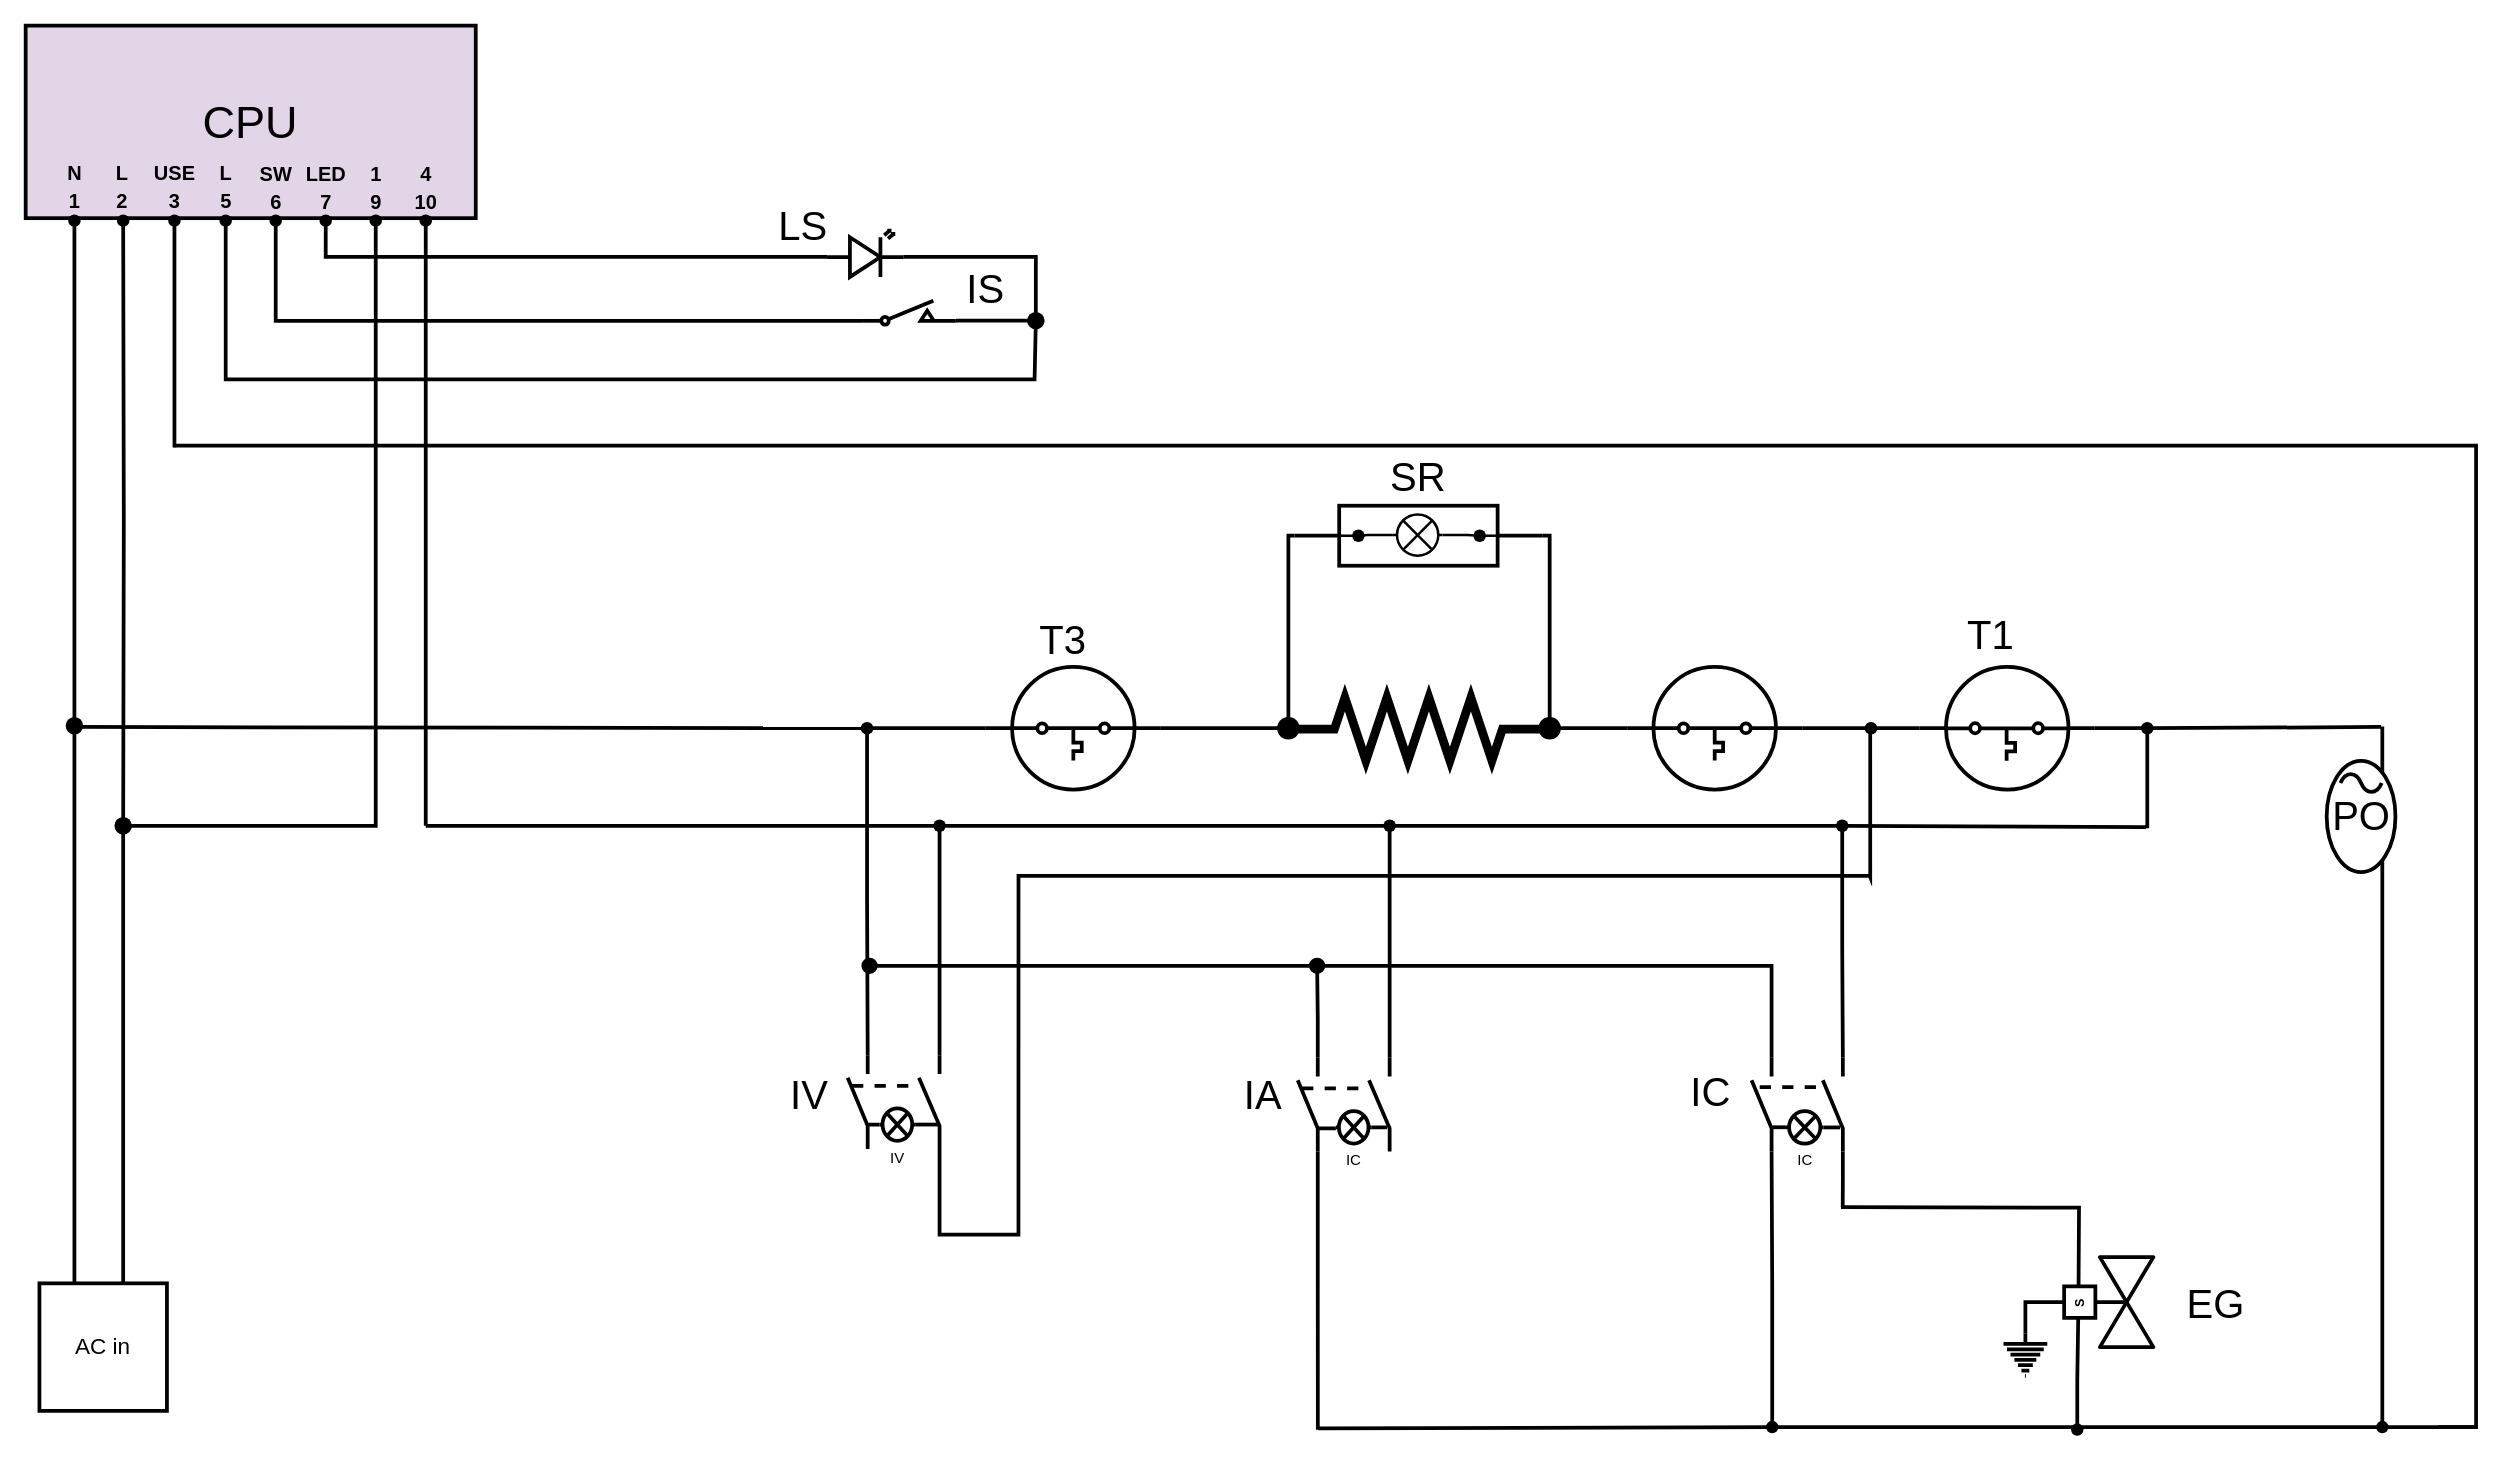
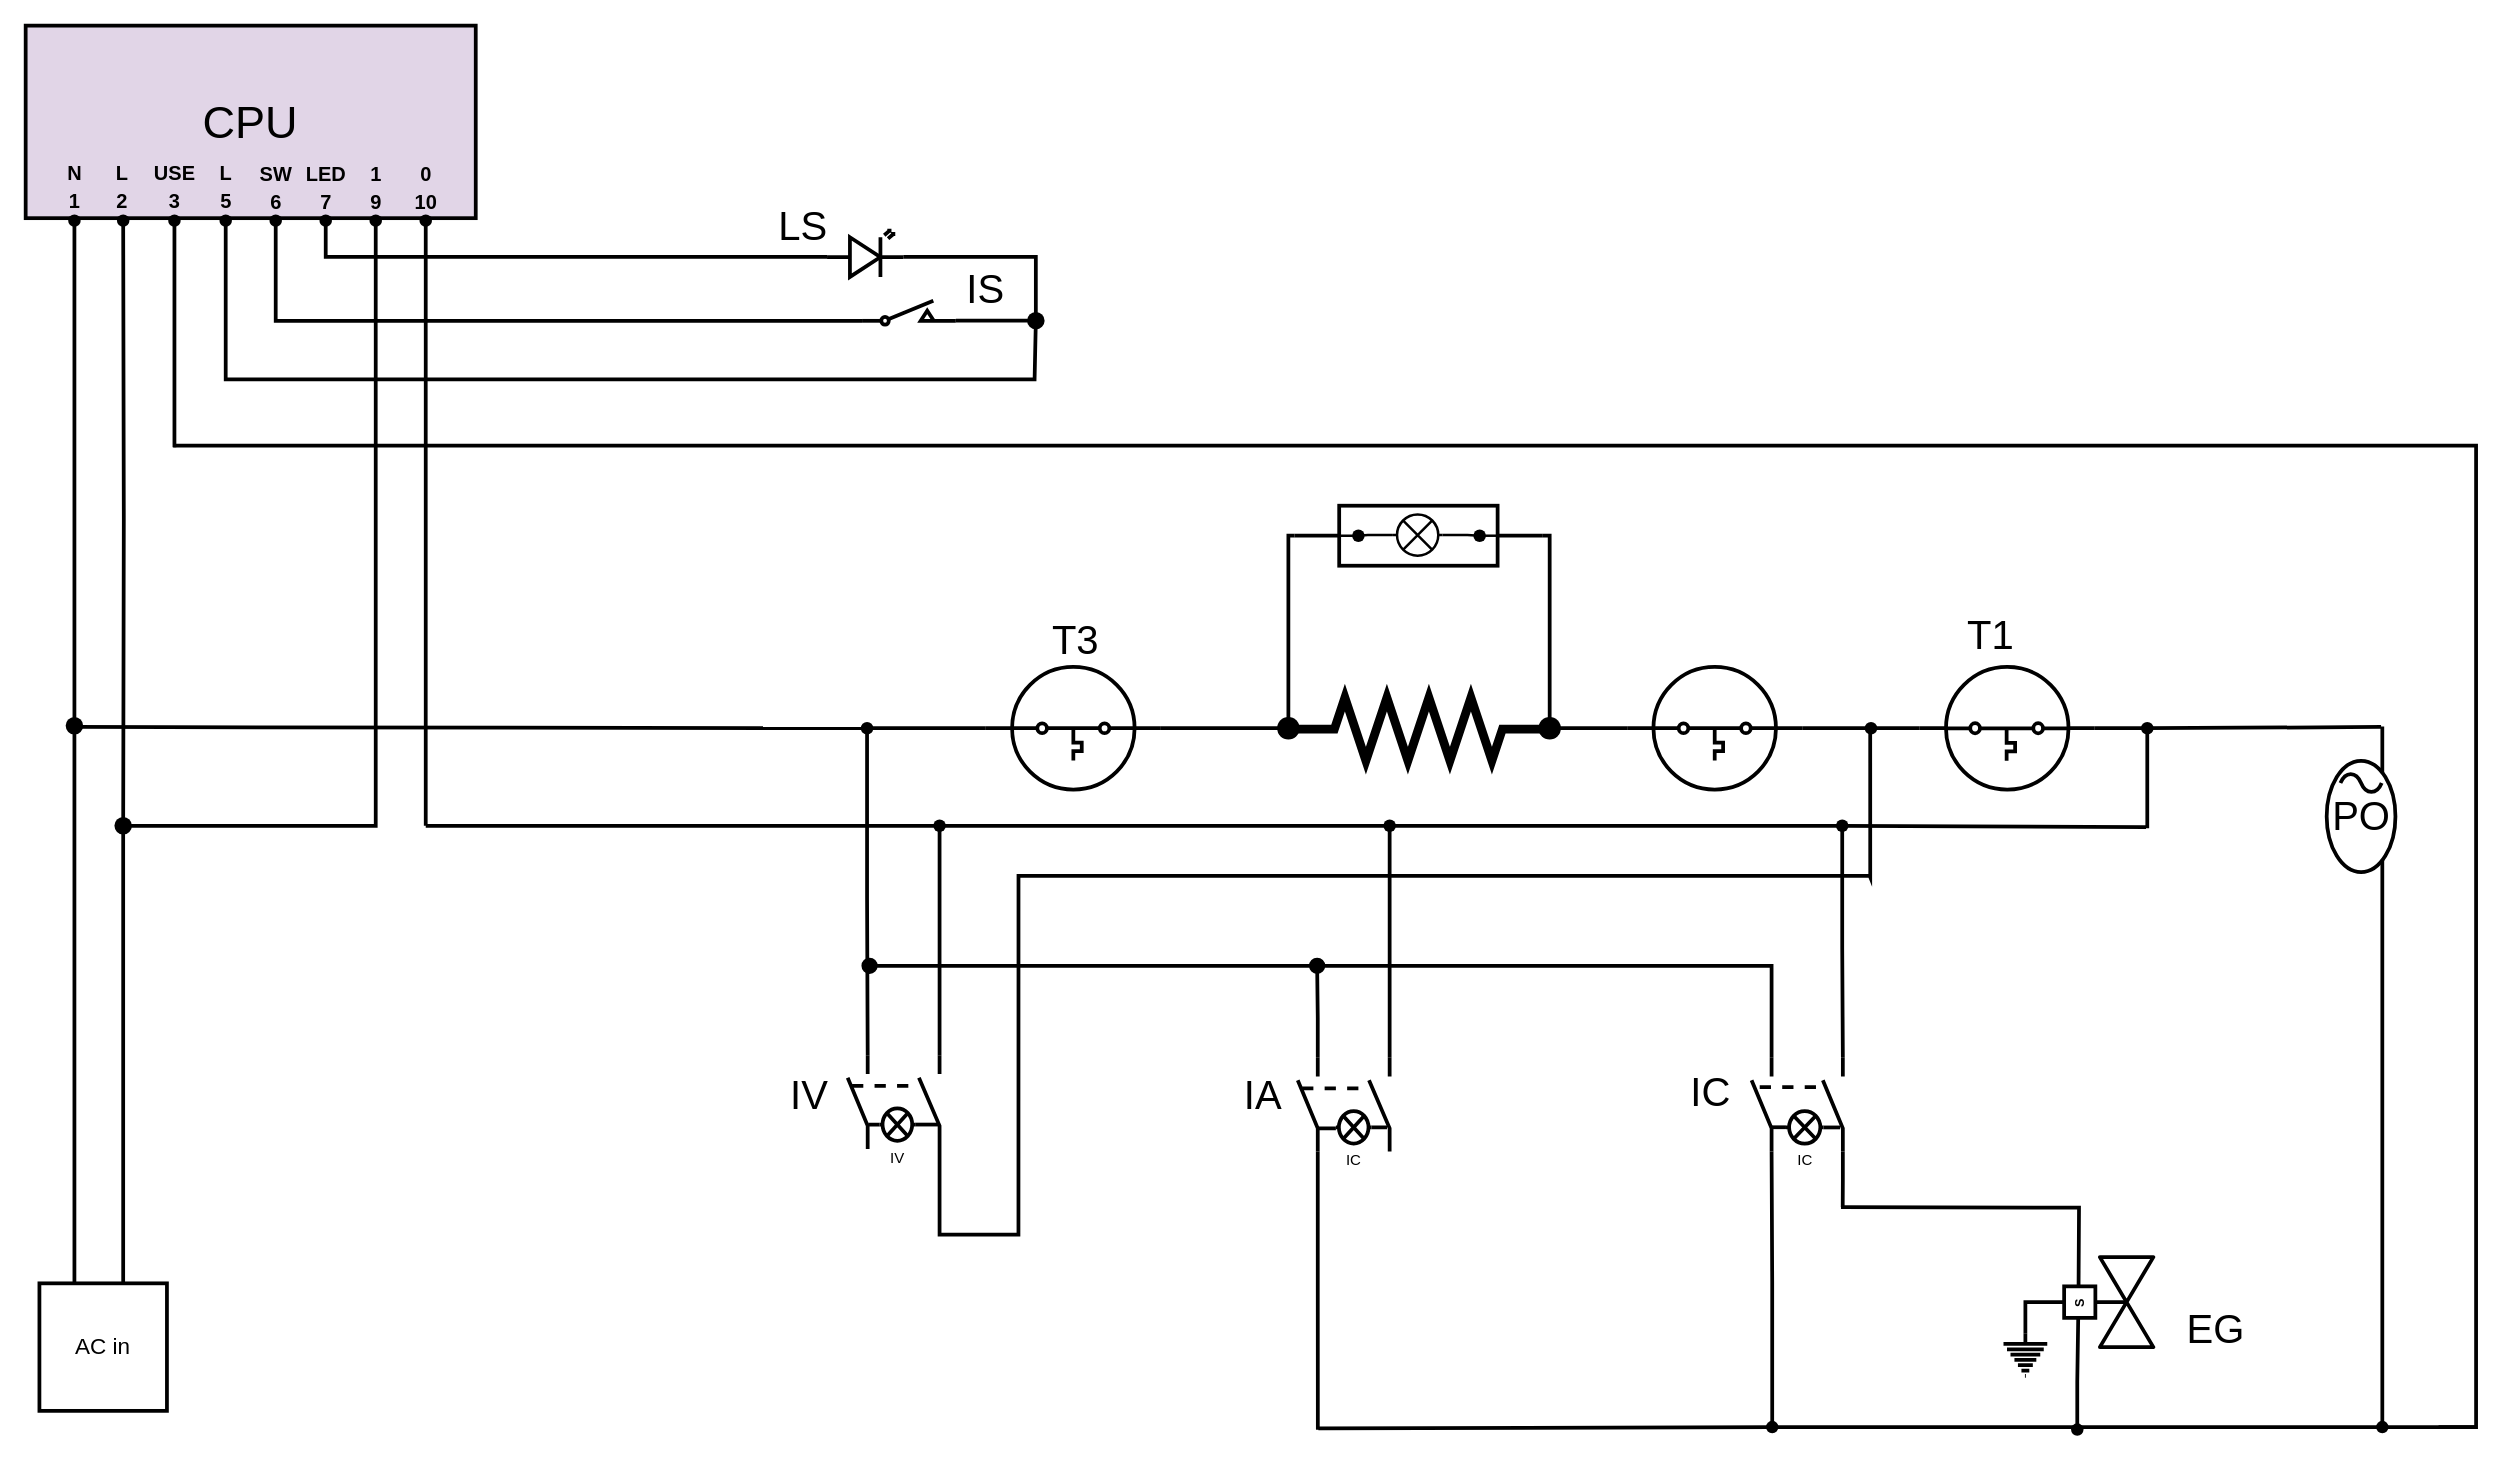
(426, 174) -> (426, 174)
(1418, 478) -> none
(1063, 641) -> (1076, 641)
(2216, 1304) -> (2216, 1329)
